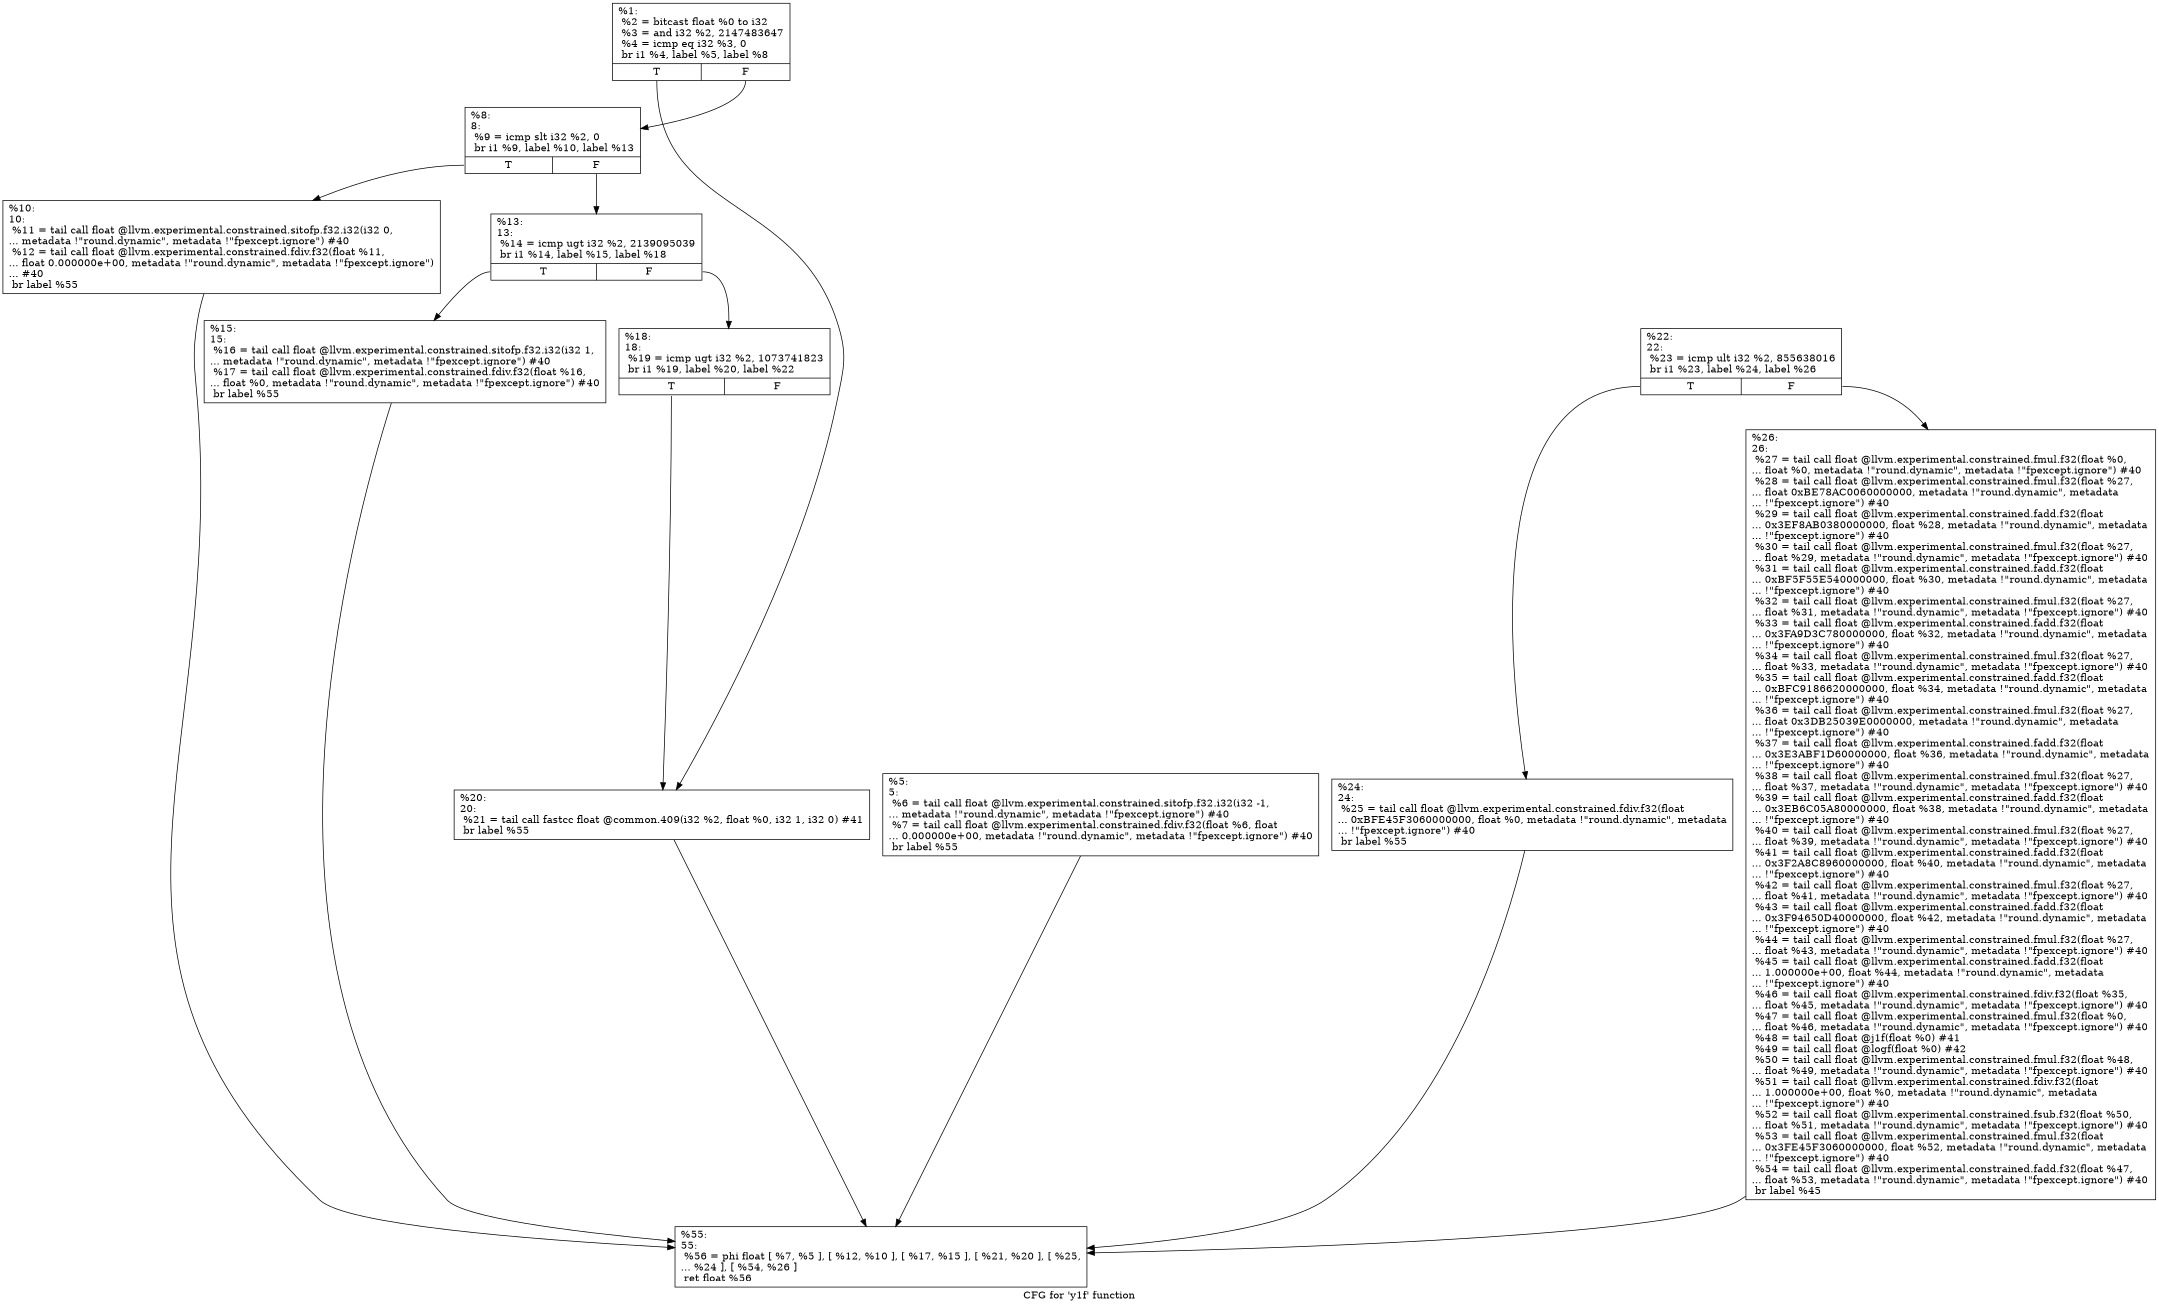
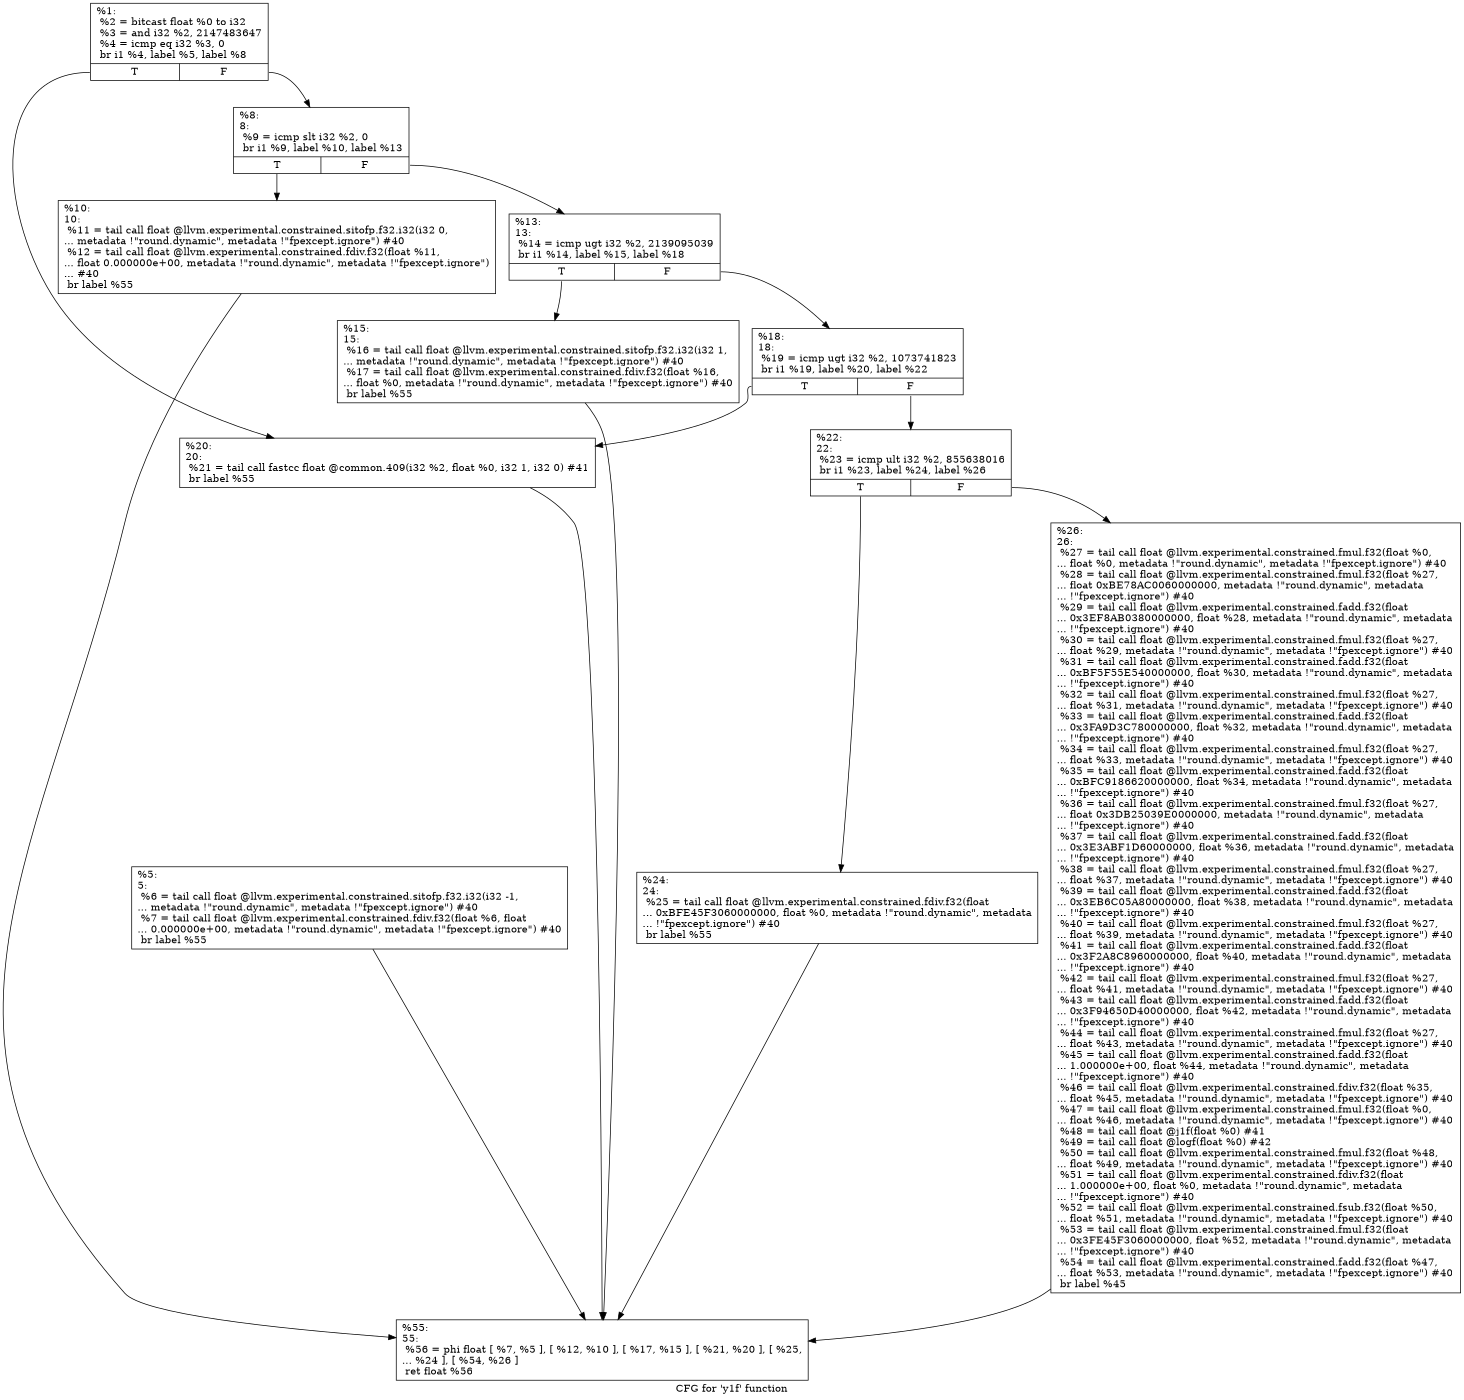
none -> (911, 409)
